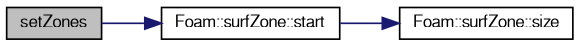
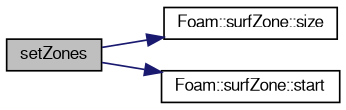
(361, 23) -> (125, 44)
